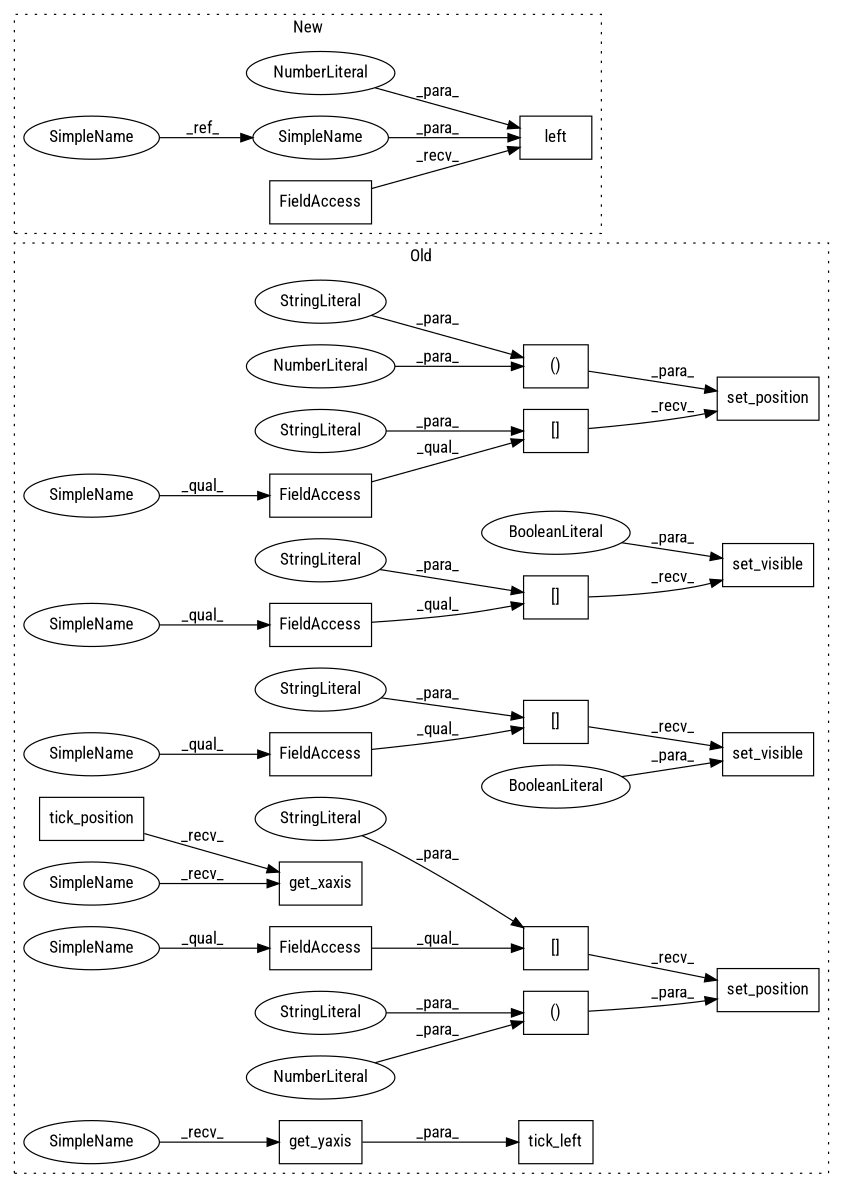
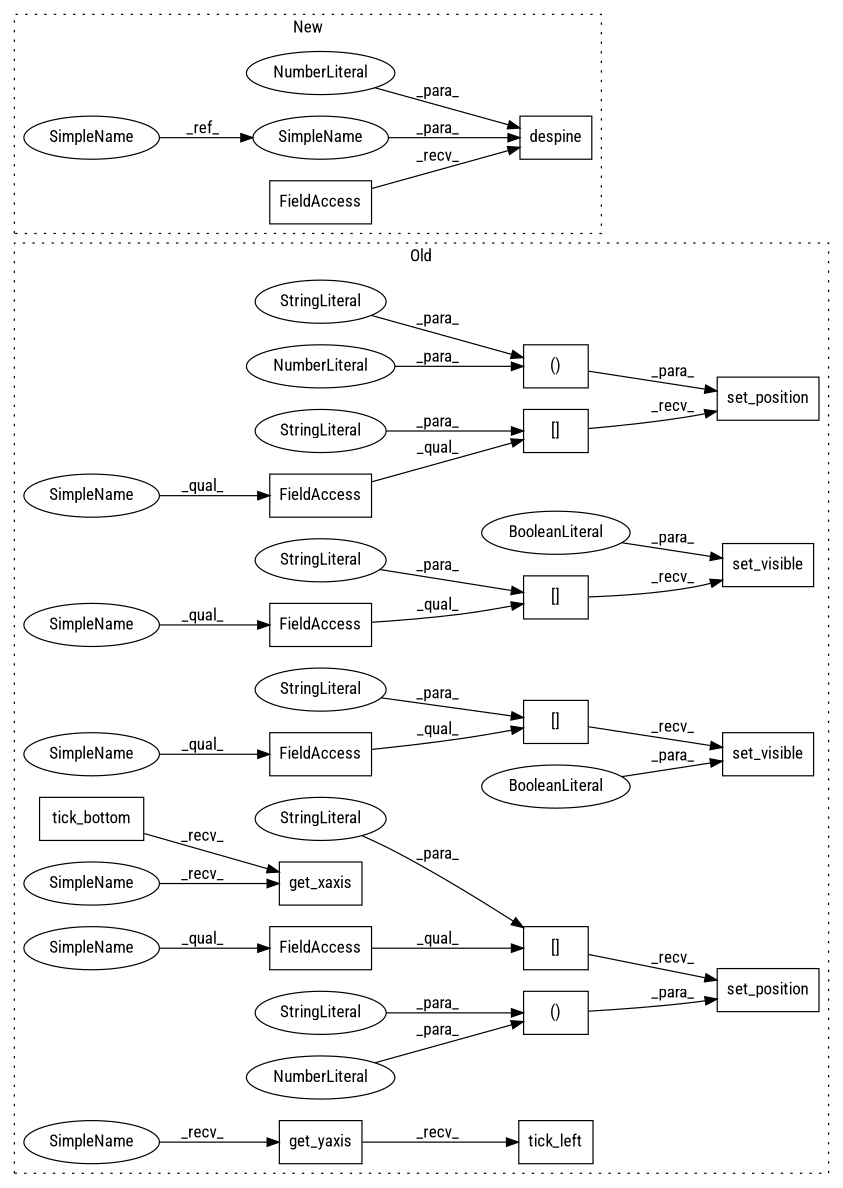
(556, 138) -> (556, 138)
(92, 819) -> (92, 819)
(438, 1133) -> (438, 1133)
